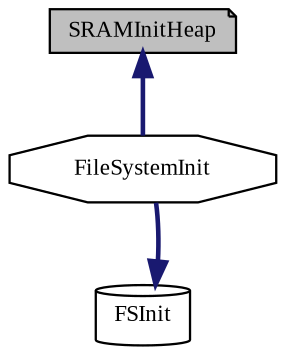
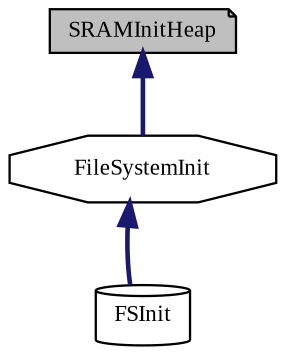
(158, 232) -> (128, 255)
